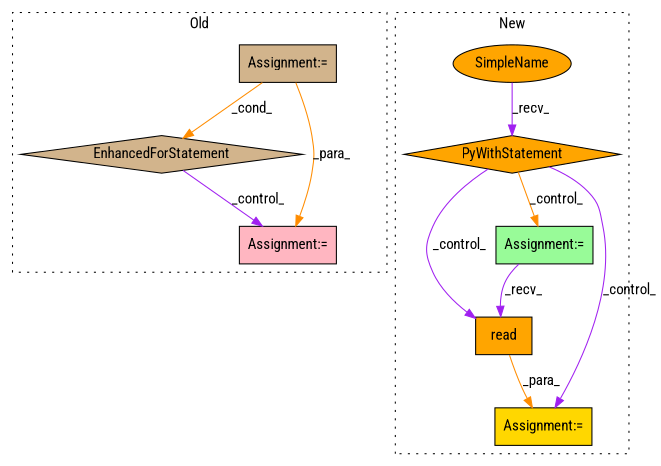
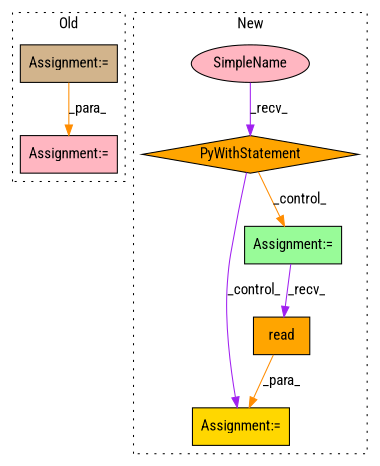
(512, 64) -> (250, 64)
(162, 154) -> none
(429, 236) -> none
